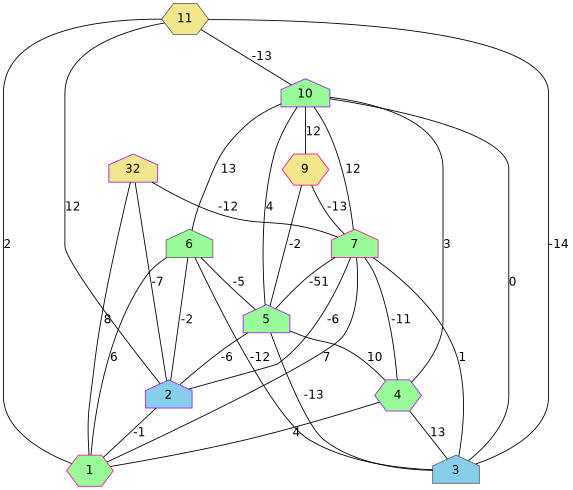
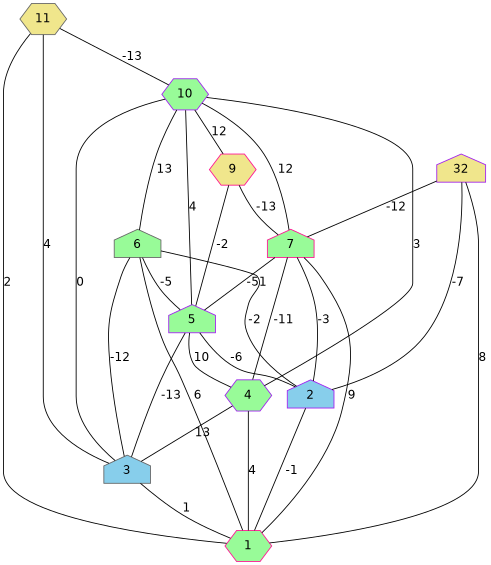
(305, 94) -> (185, 94)
(65, 188) -> none
(559, 245) -> (48, 245)
(334, 320) -> (324, 320)
(451, 342) -> (183, 515)
(327, 358) -> (352, 395)
